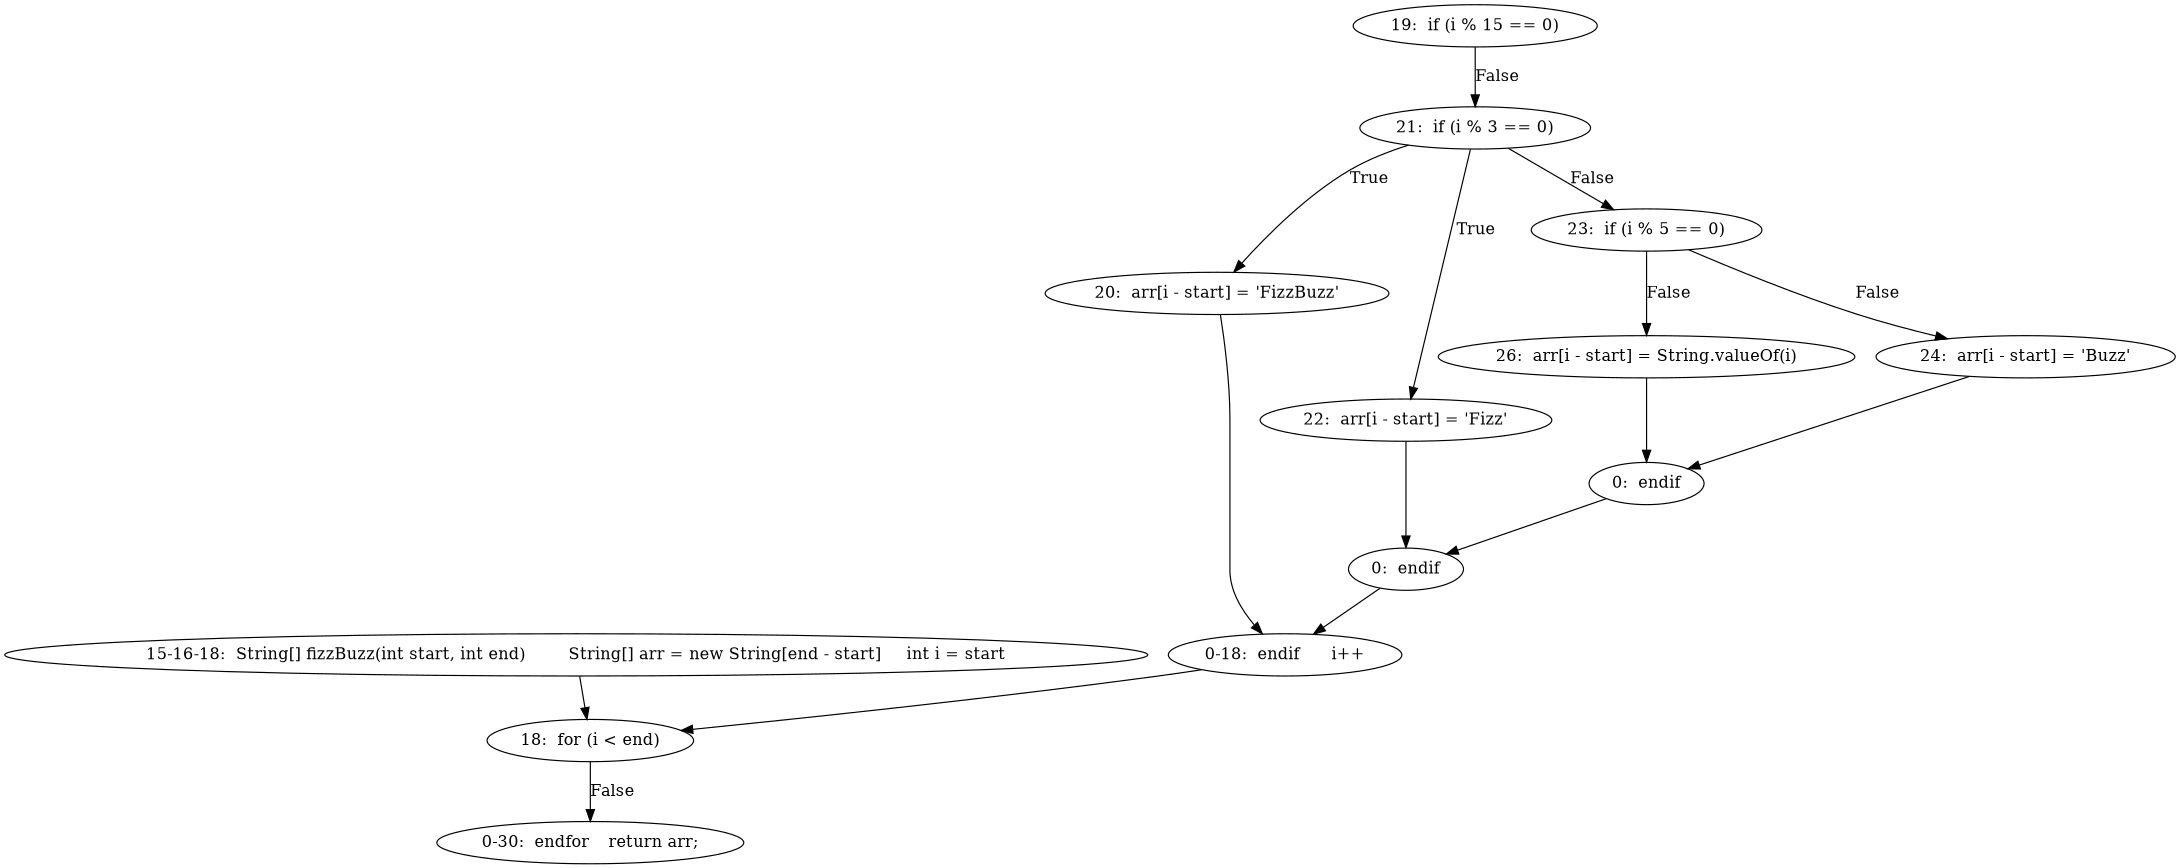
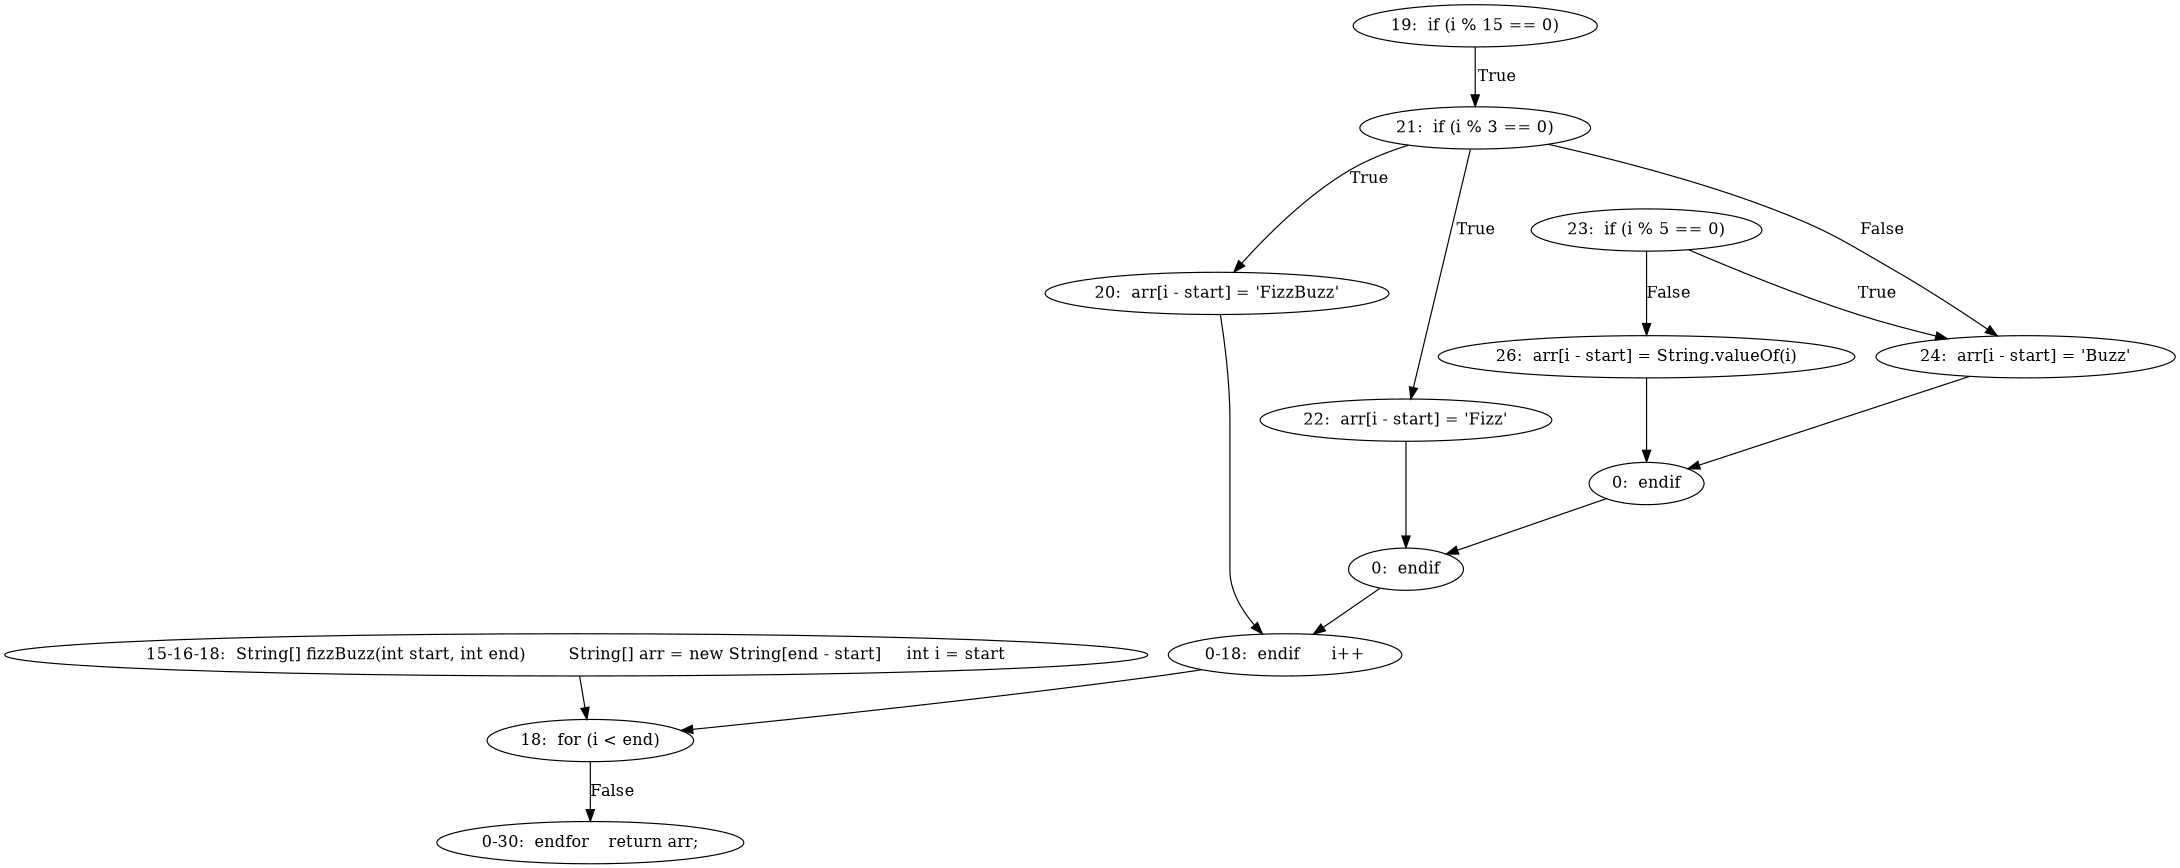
(1498, 77) -> (1498, 77)
(1556, 176) -> (1779, 211)
(1878, 293) -> (1878, 293)
